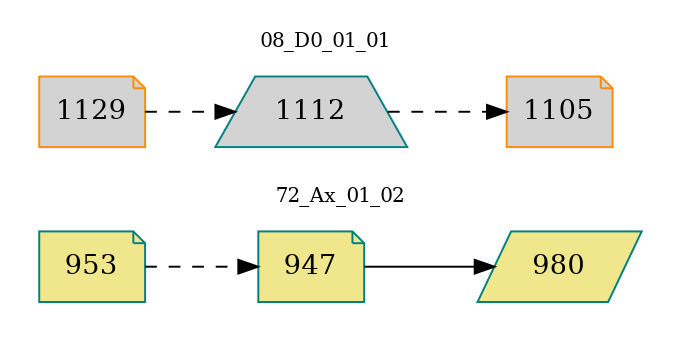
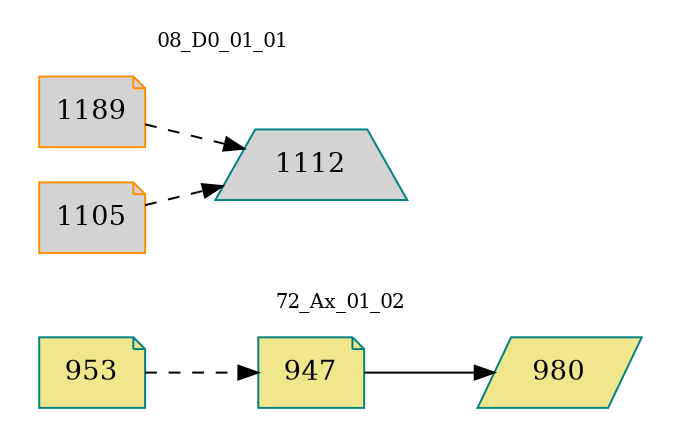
(92, 112) -> (92, 112)
(437, 112) -> (174, 198)
